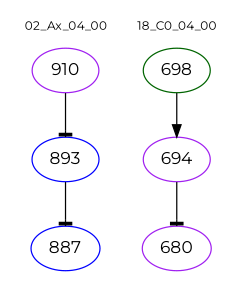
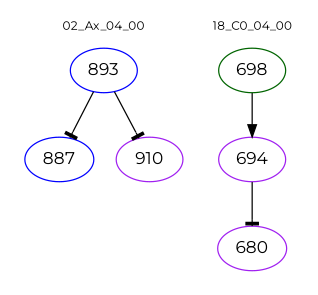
(66, 112) -> (125, 112)
